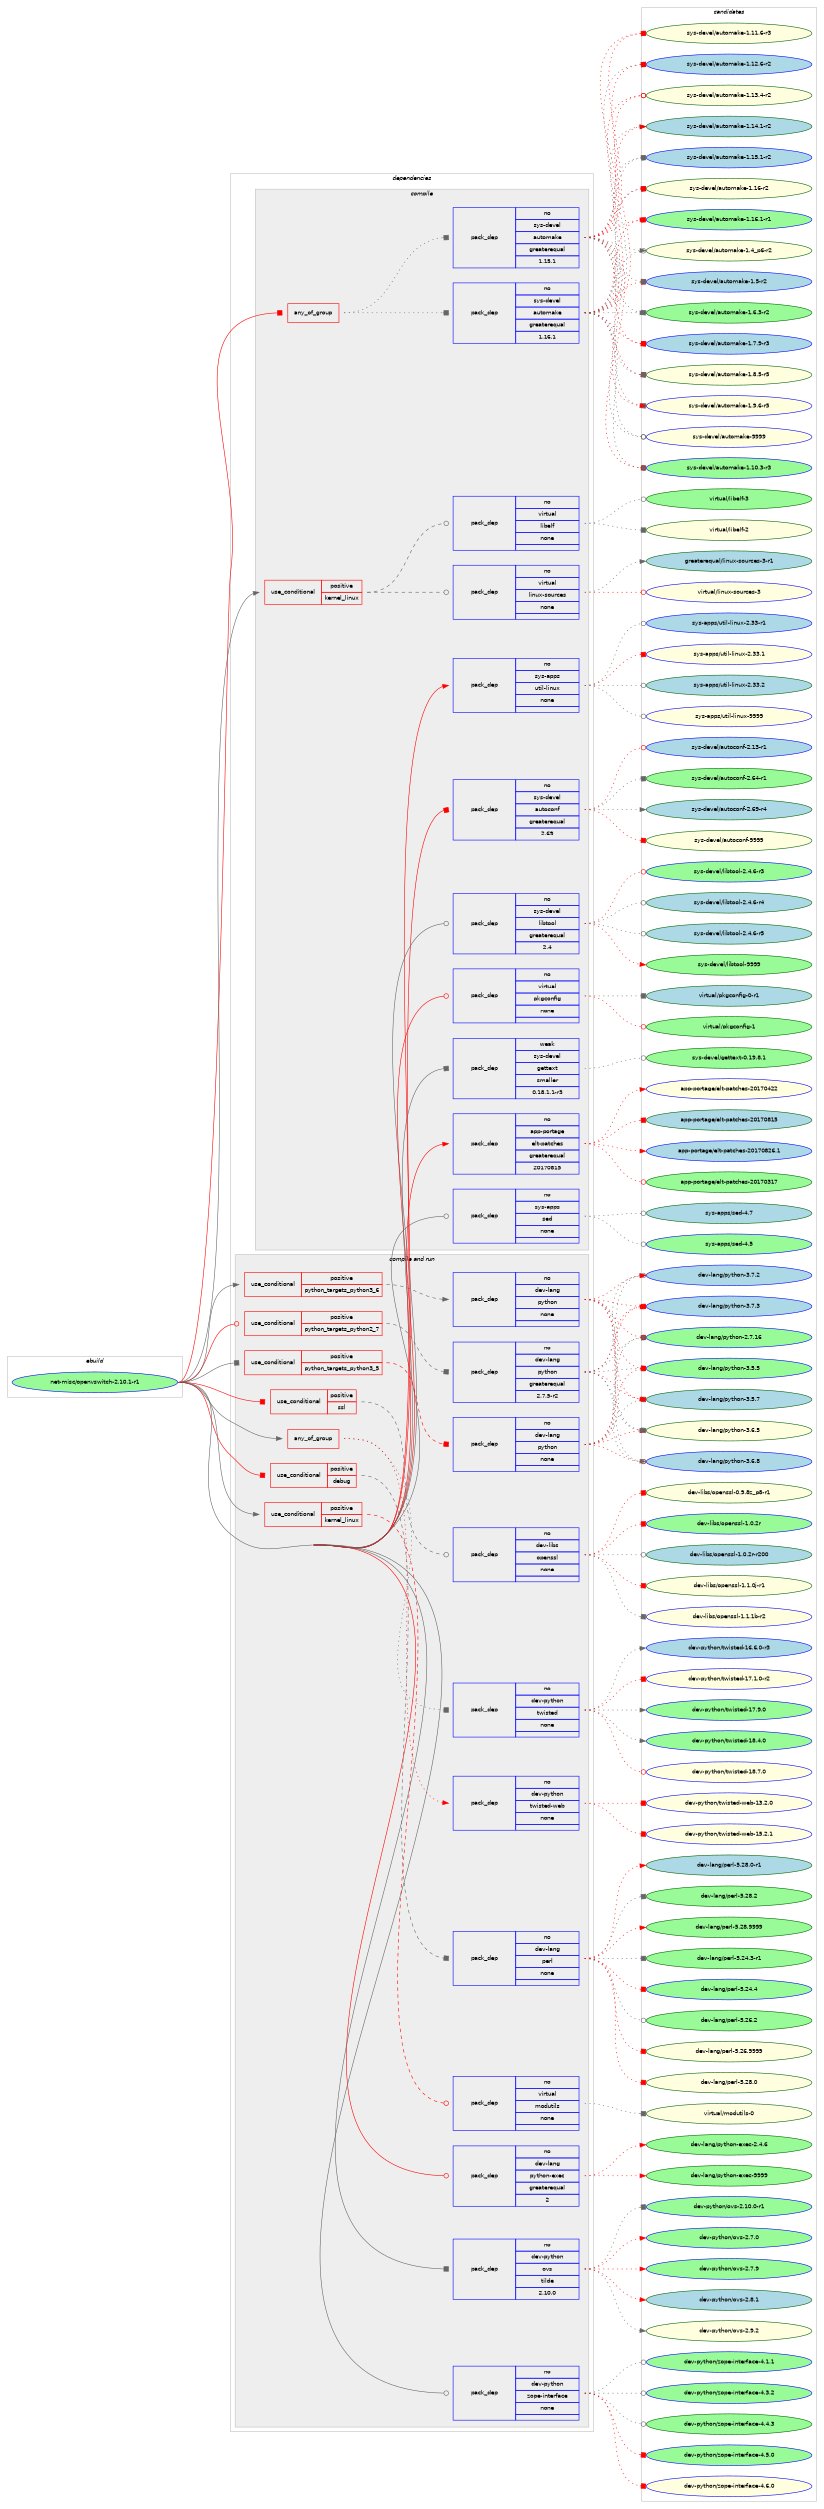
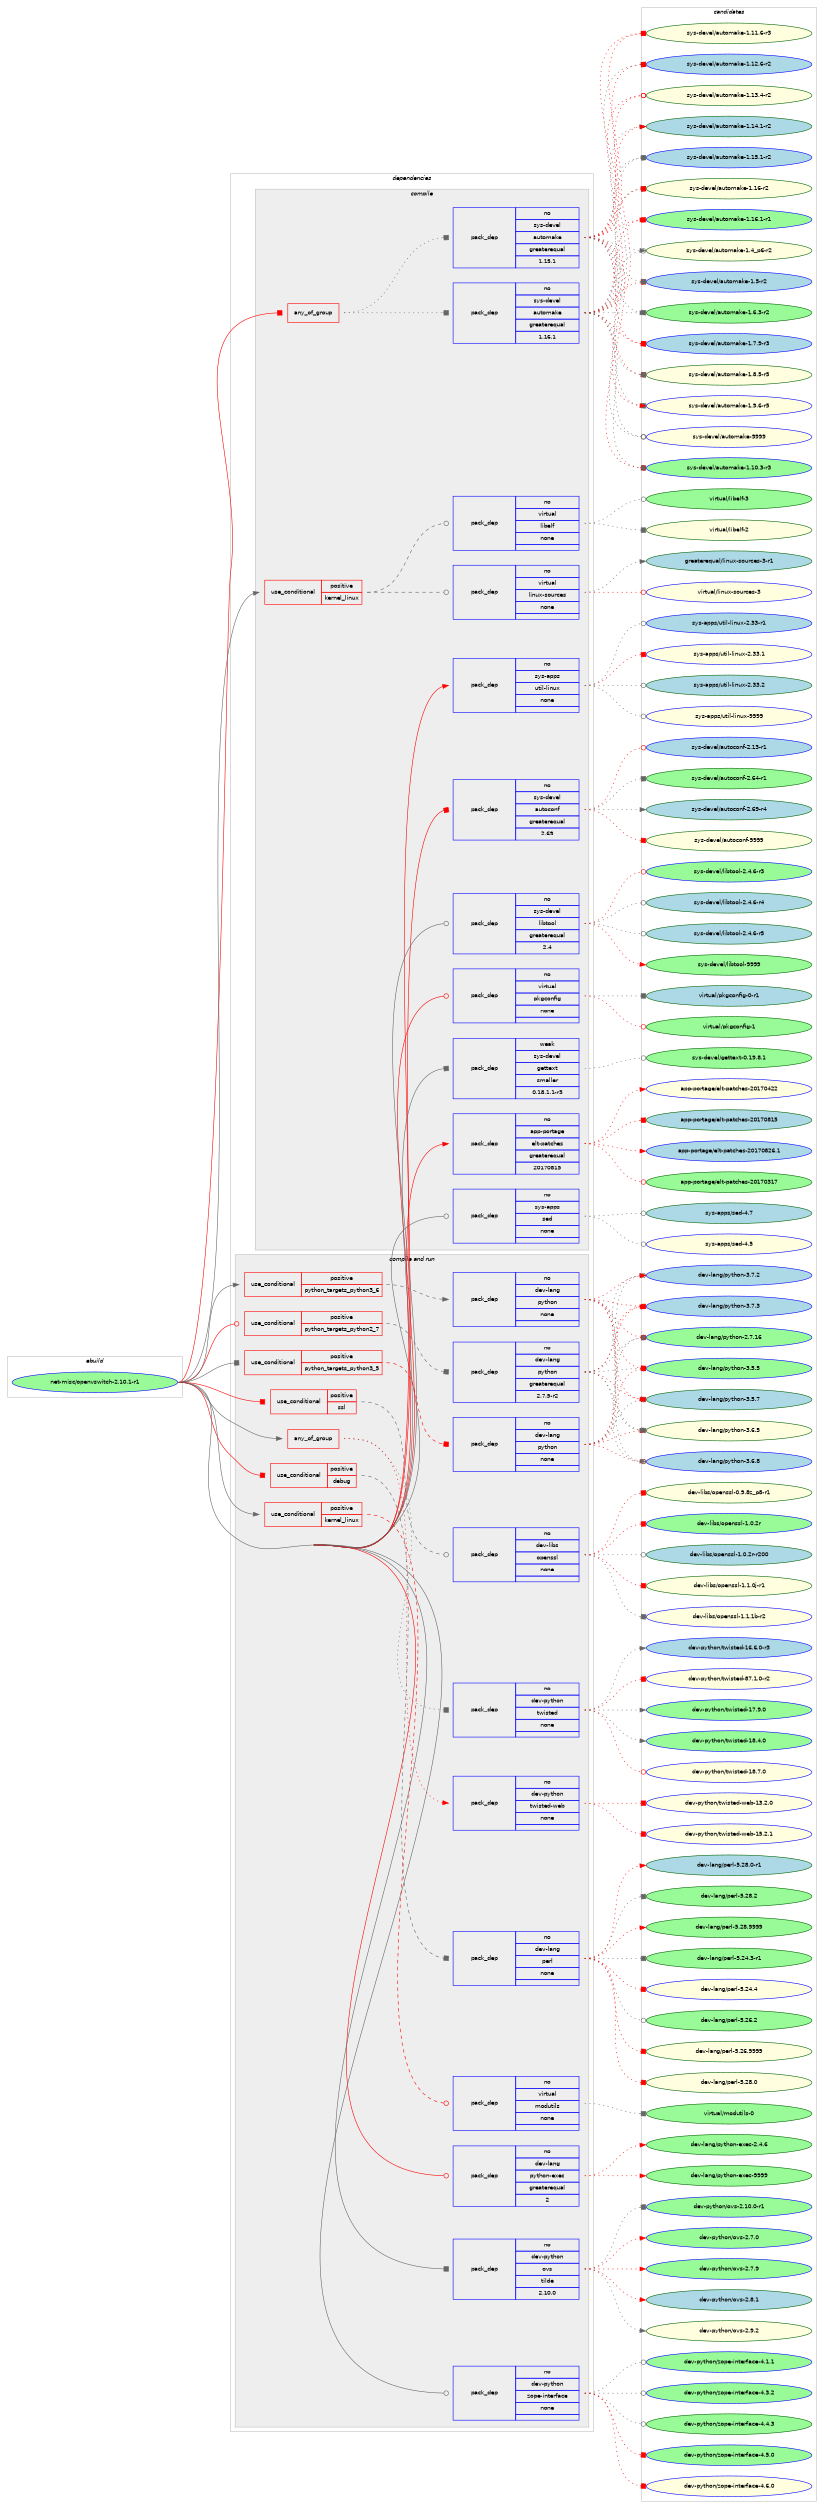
(729, 1244) -> (729, 1244)
(729, 1679) -> (729, 1679)
(729, 1989) -> (729, 1989)
(729, 2114) -> (729, 2114)
